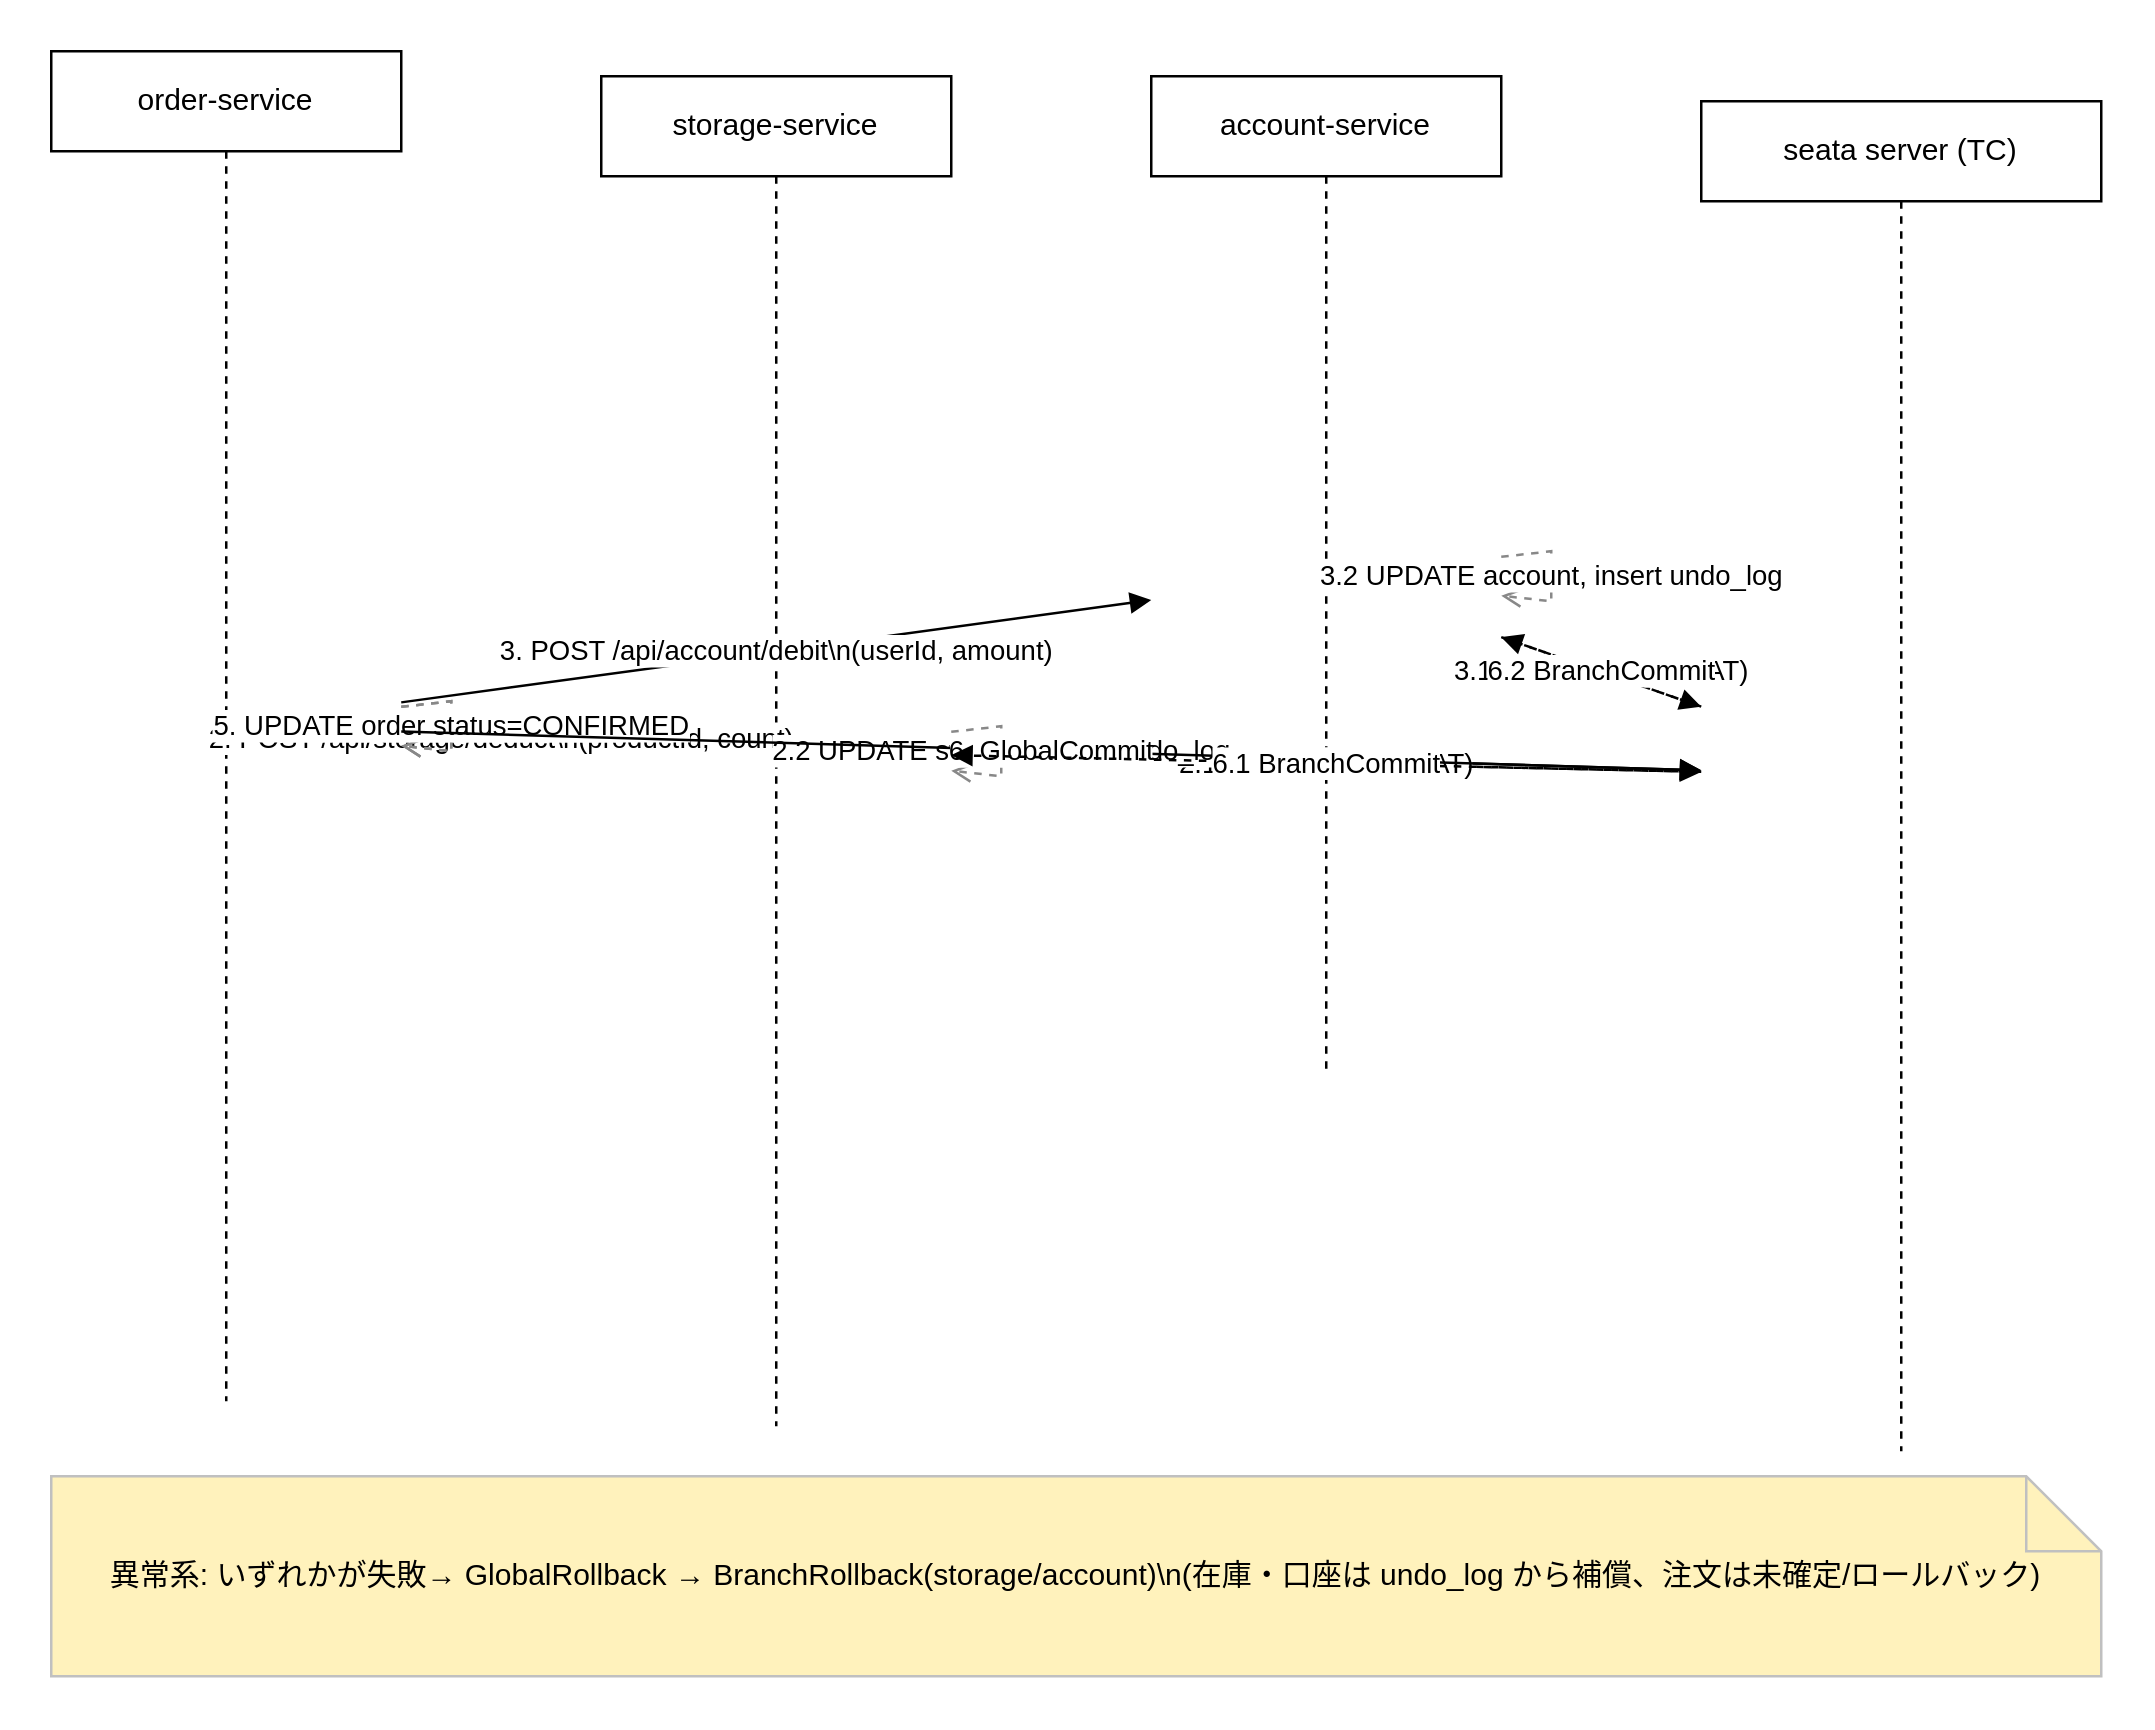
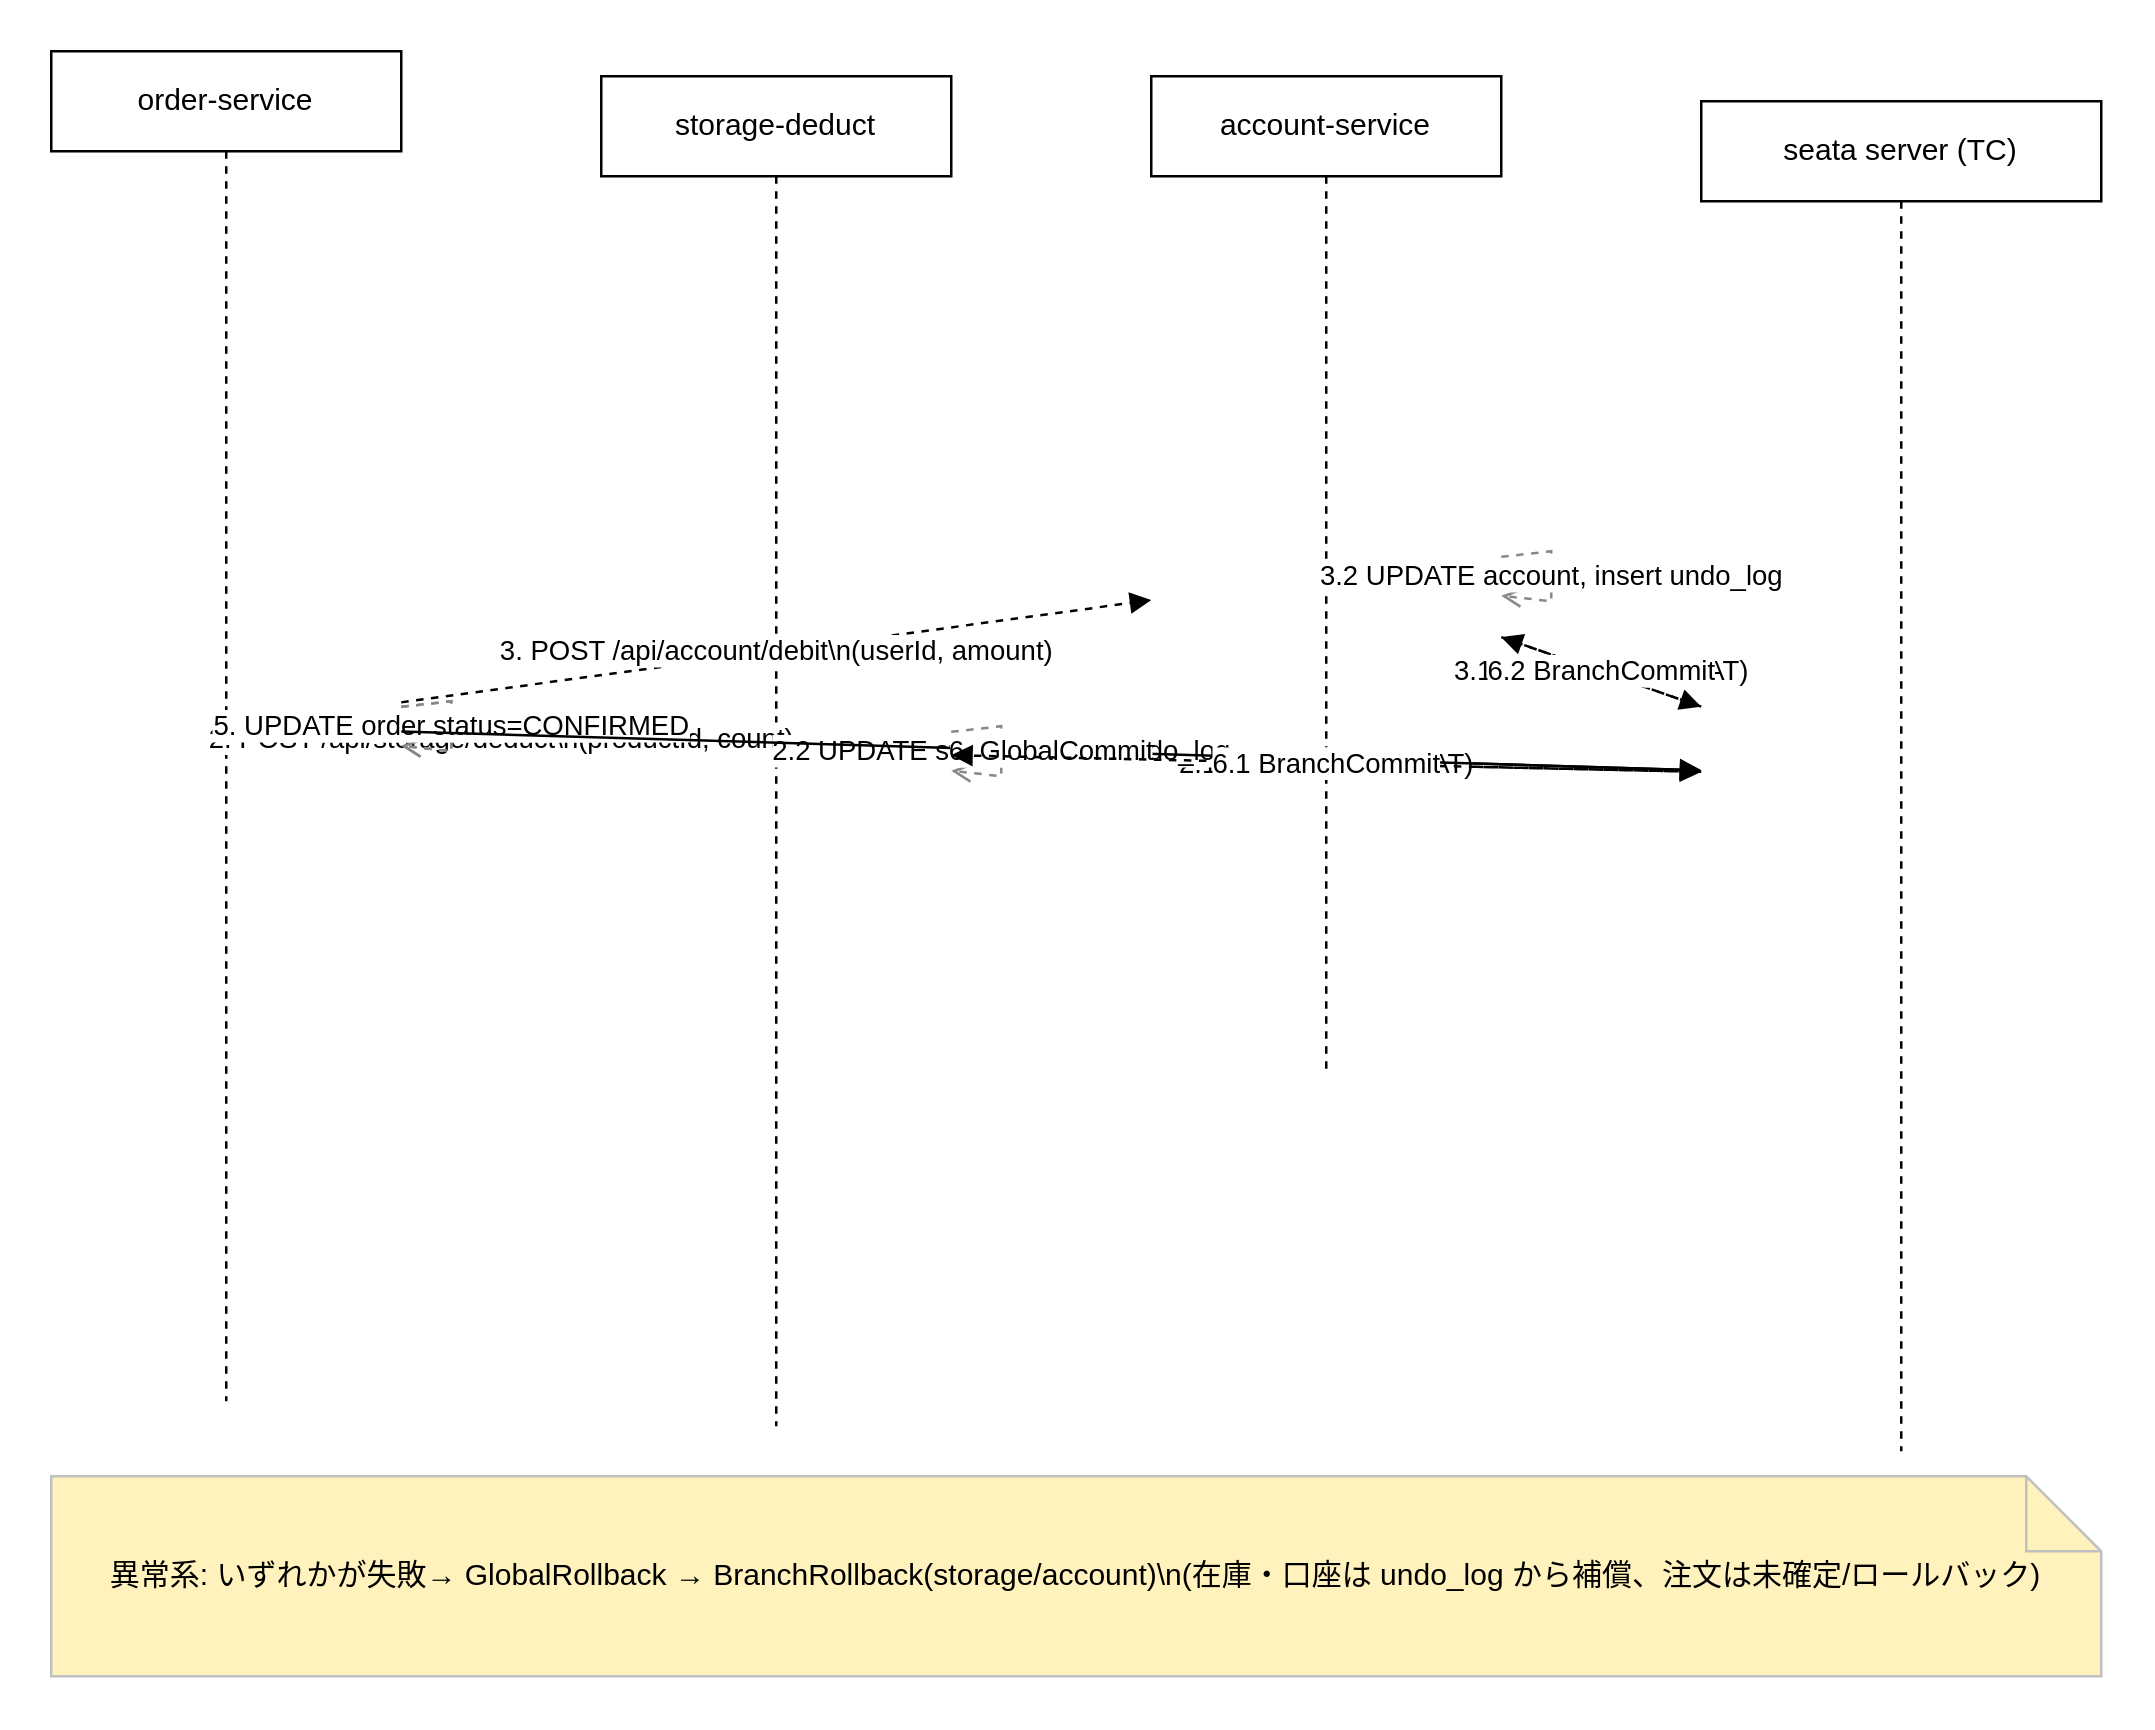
(776, 126) -> (776, 126)
(531, 685) -> (531, 685)
